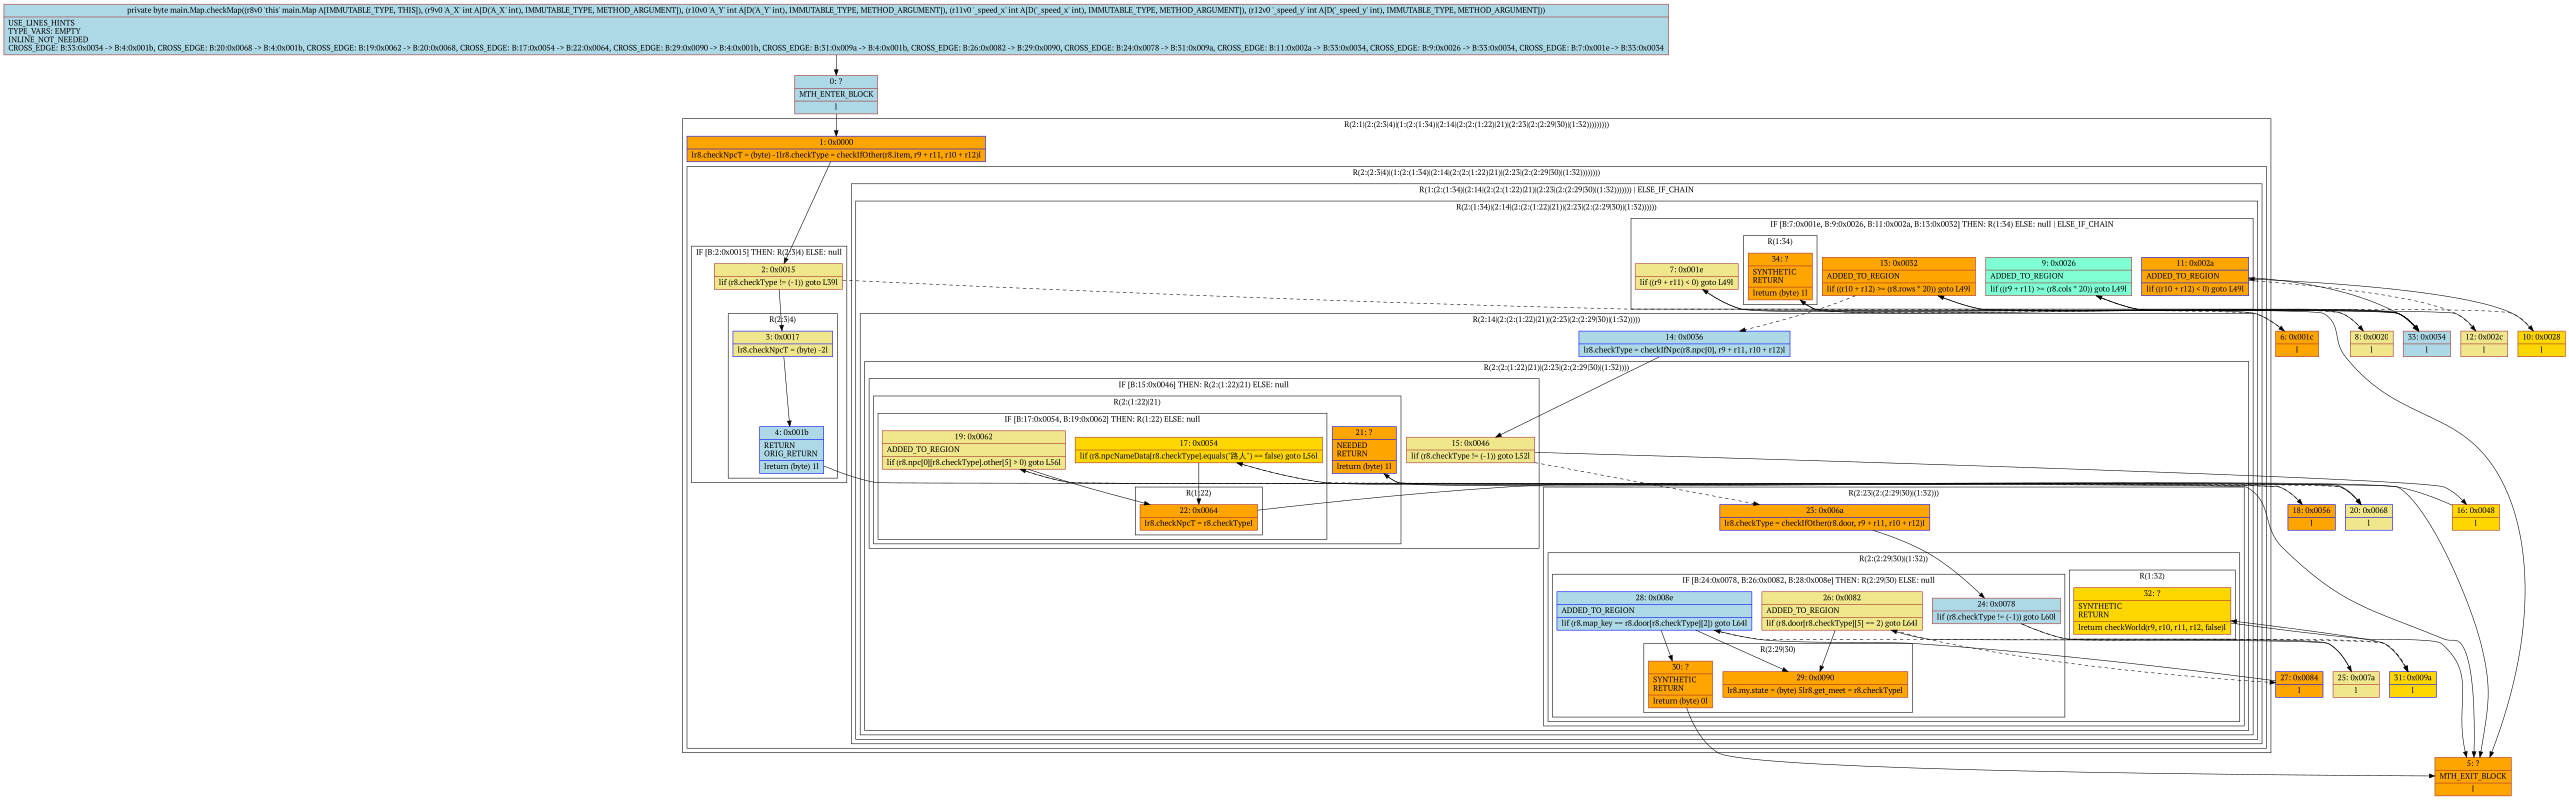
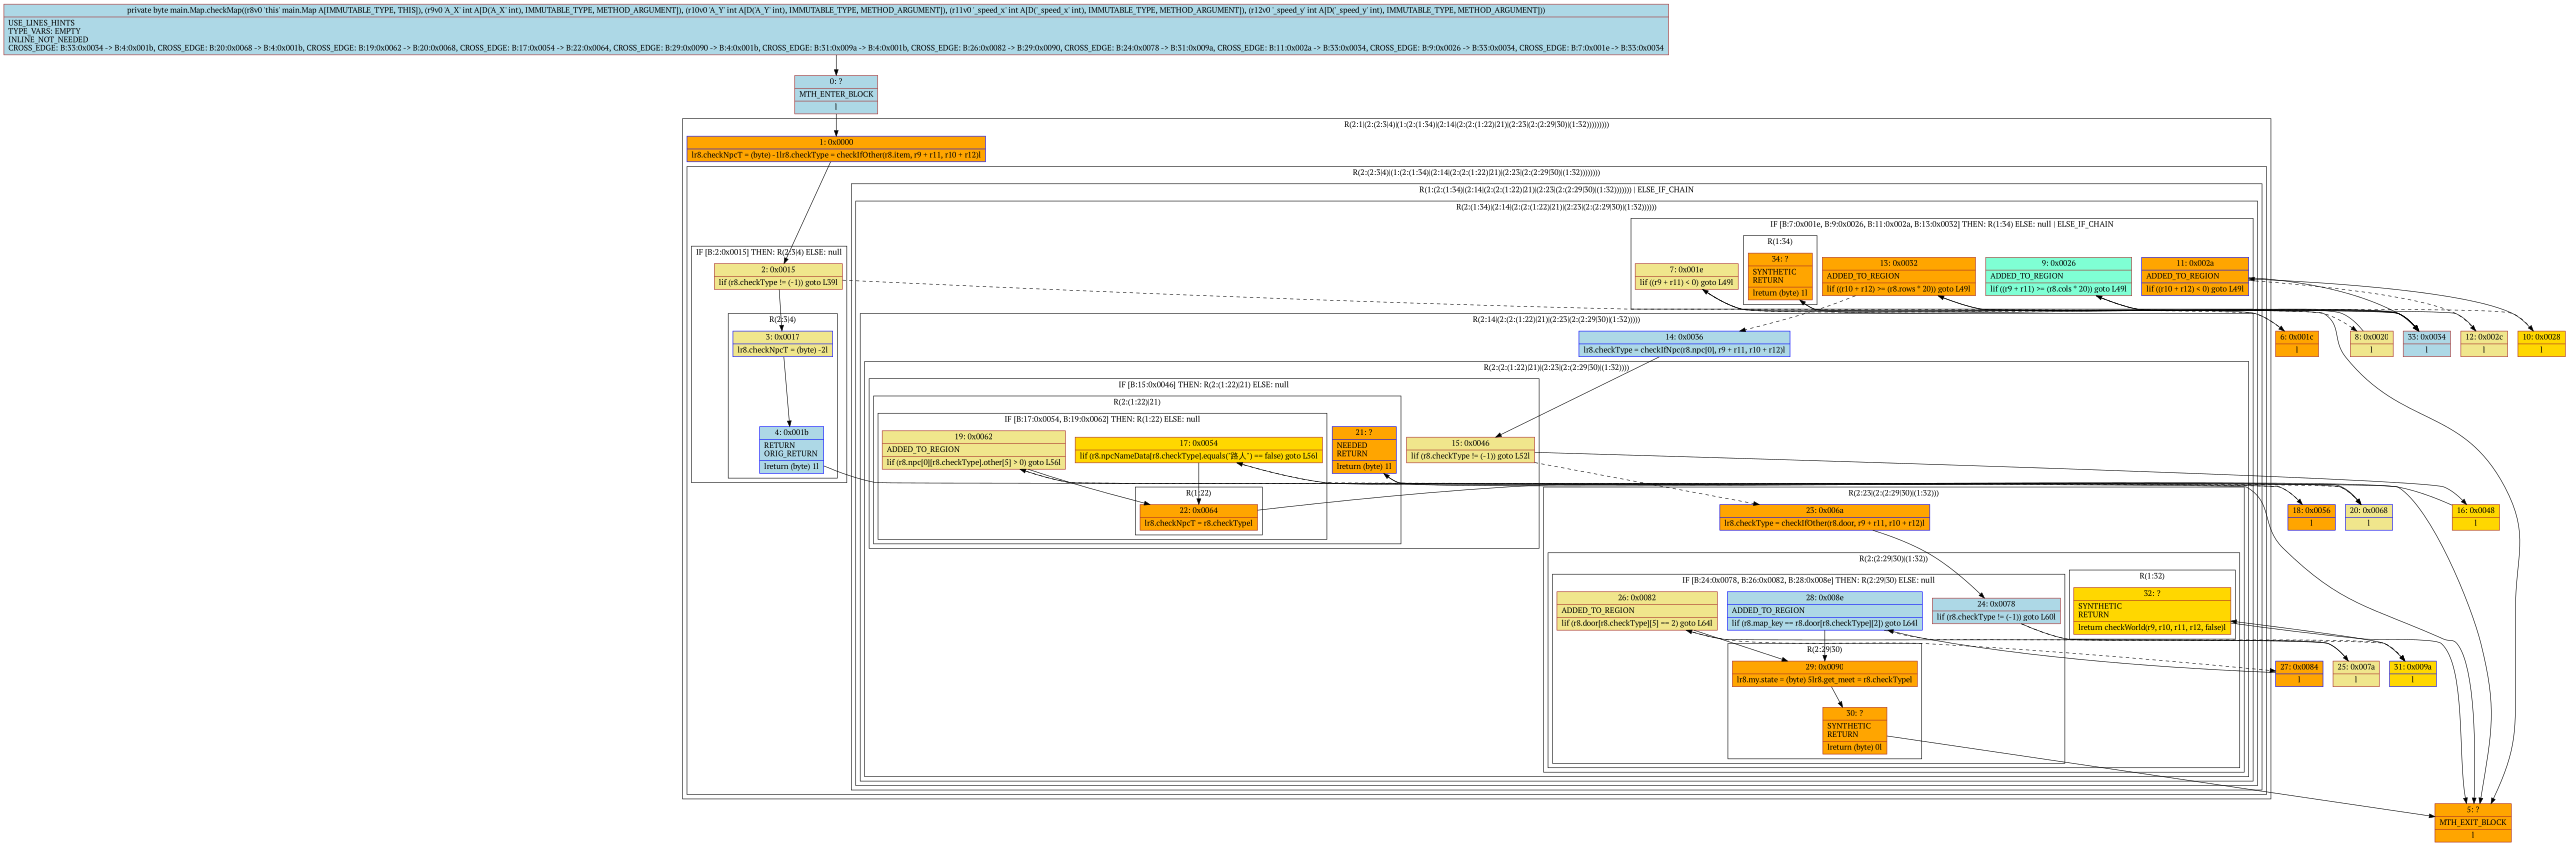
(2081, 311) -> (2027, 311)
(1665, 640) -> (1836, 695)
